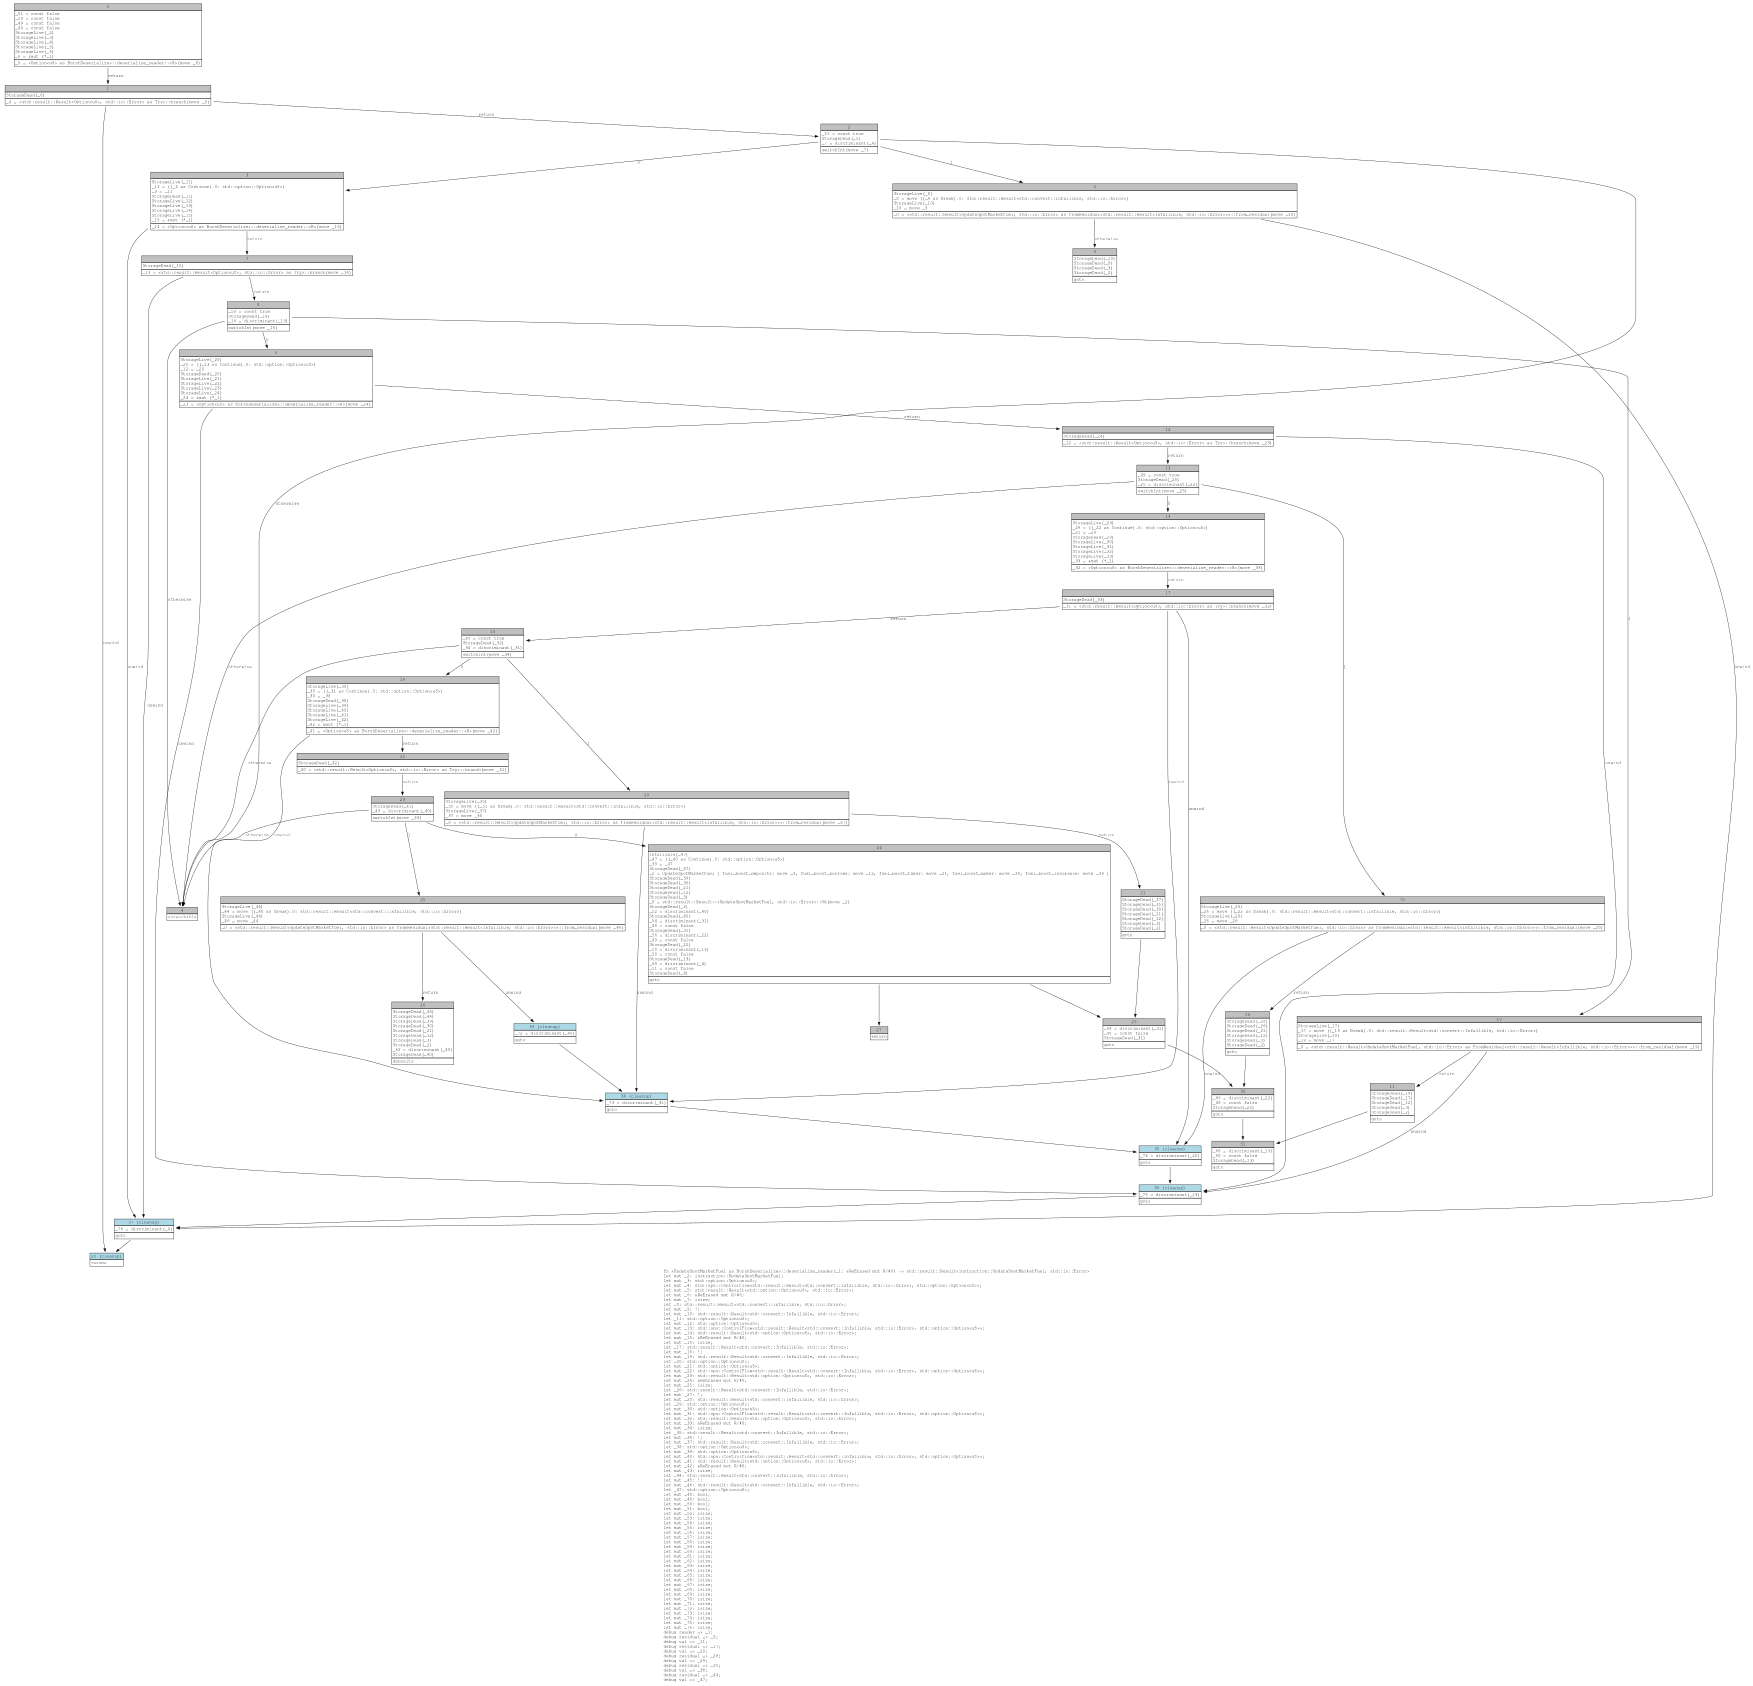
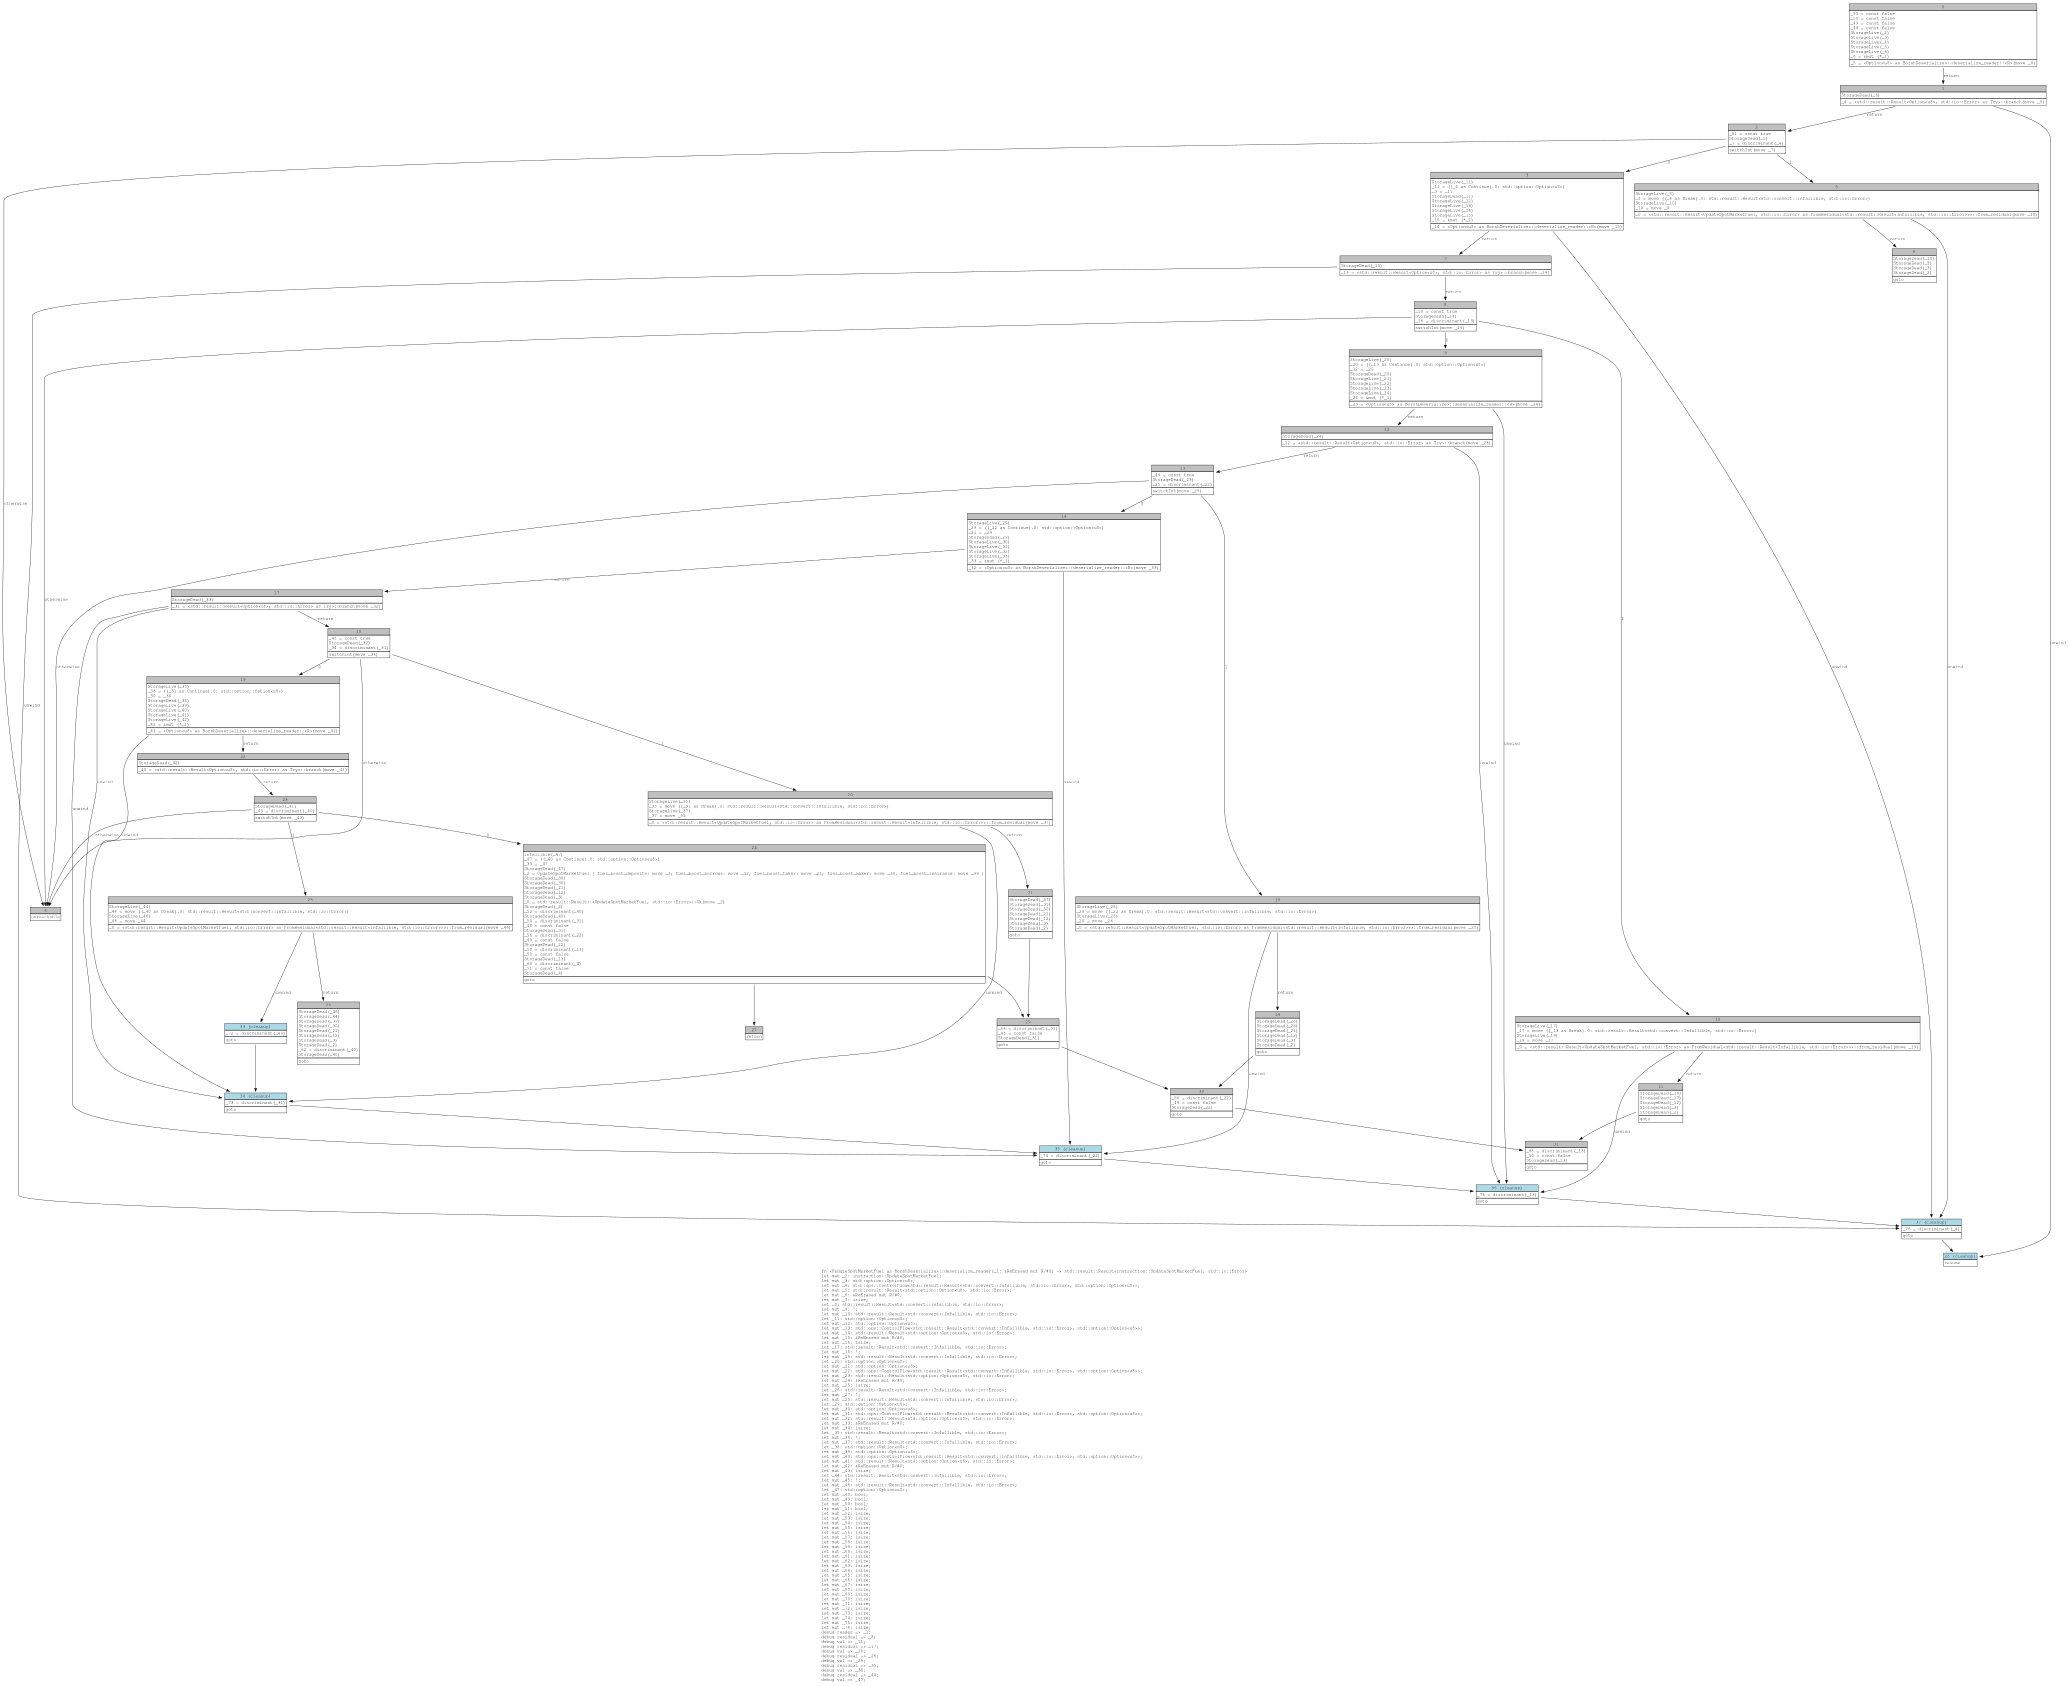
(1107, 239) -> (1898, 239)
none -> (1064, 857)
(403, 1061) -> (304, 1061)
